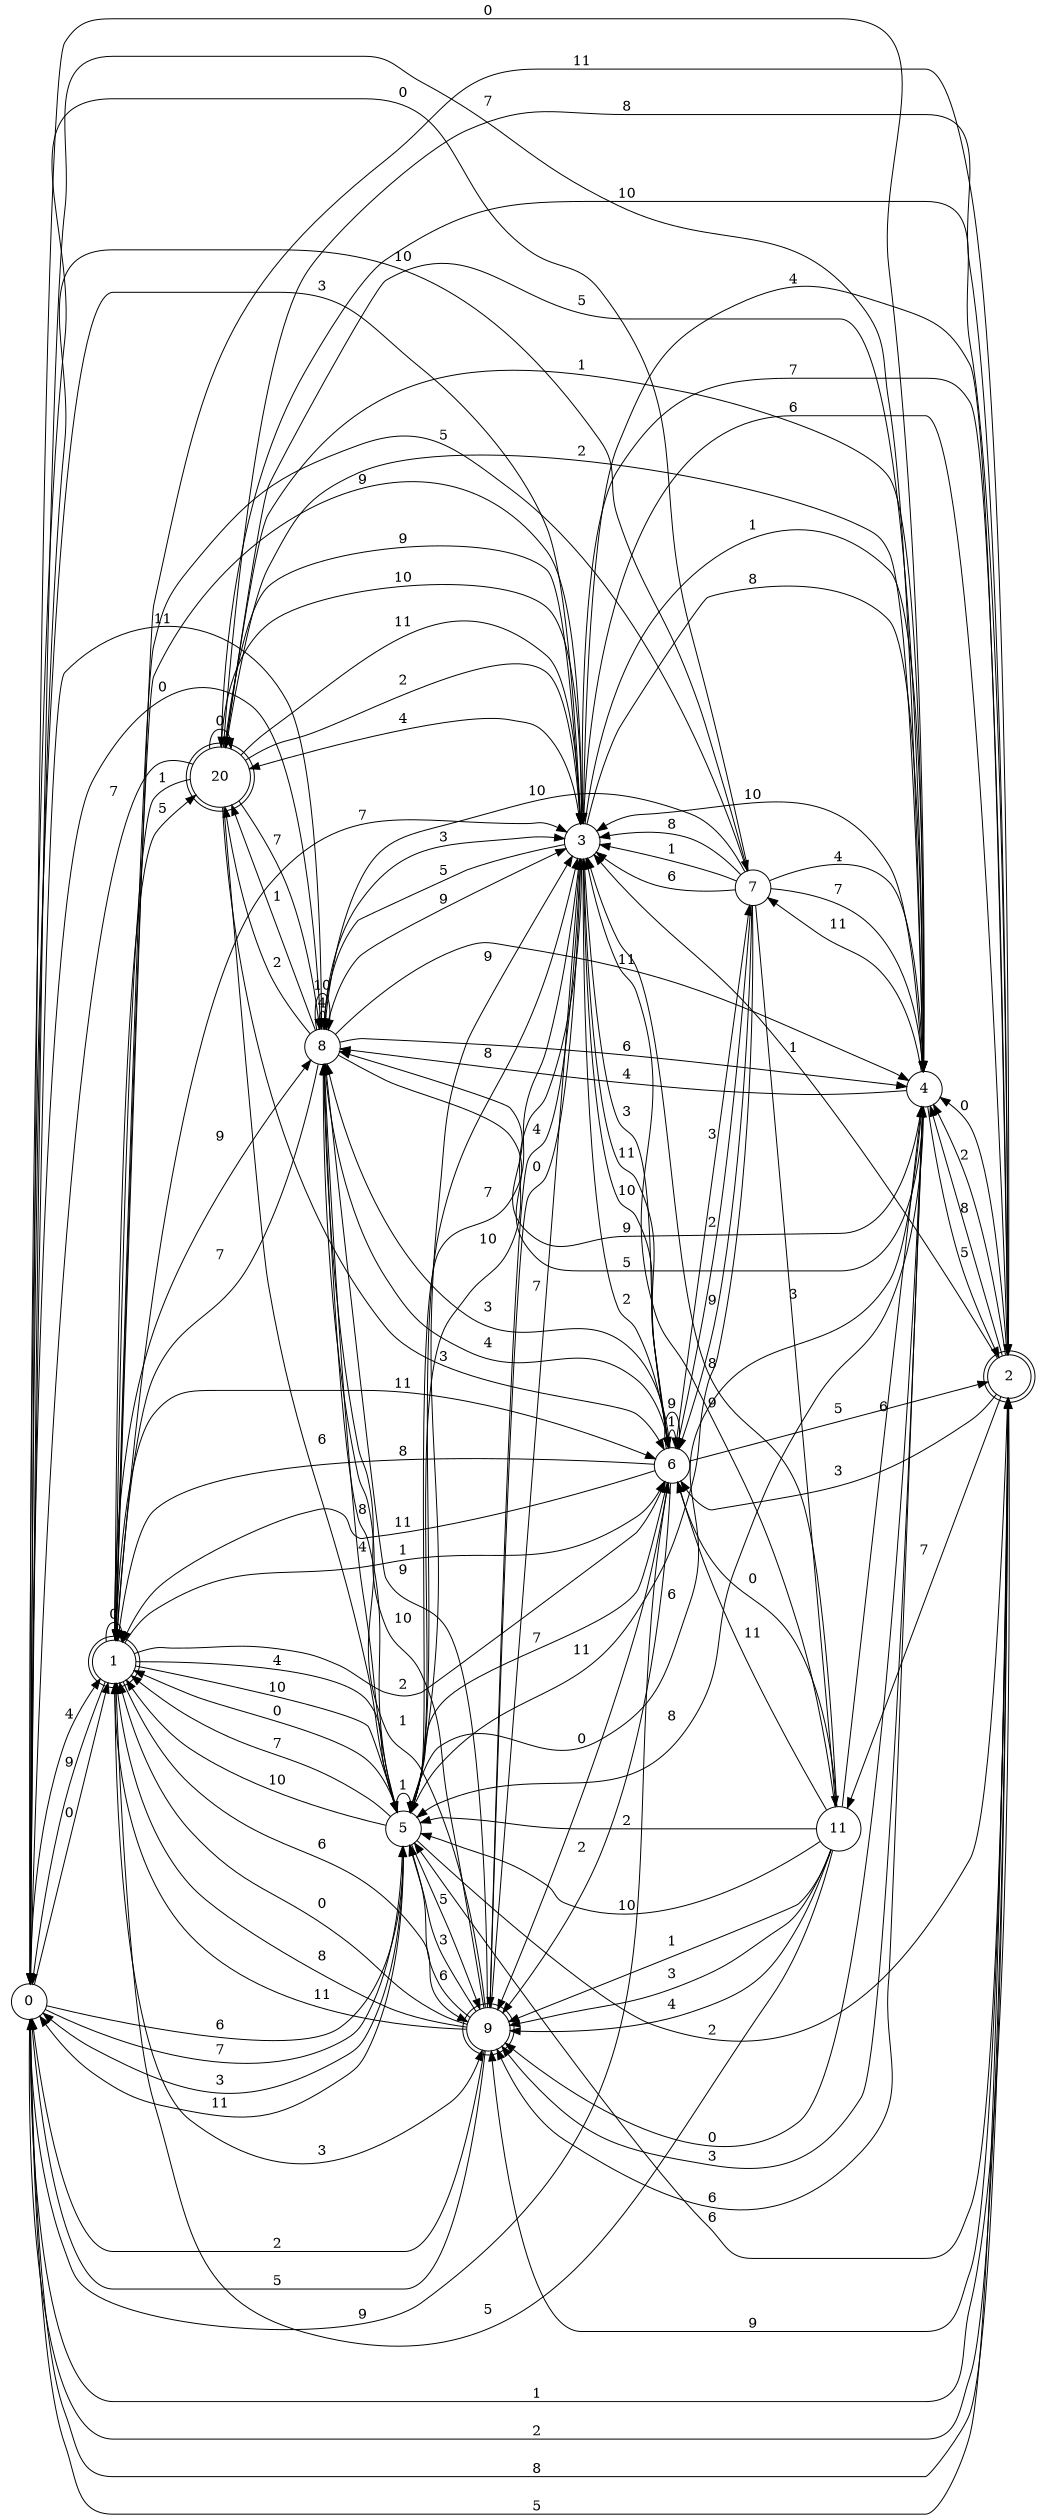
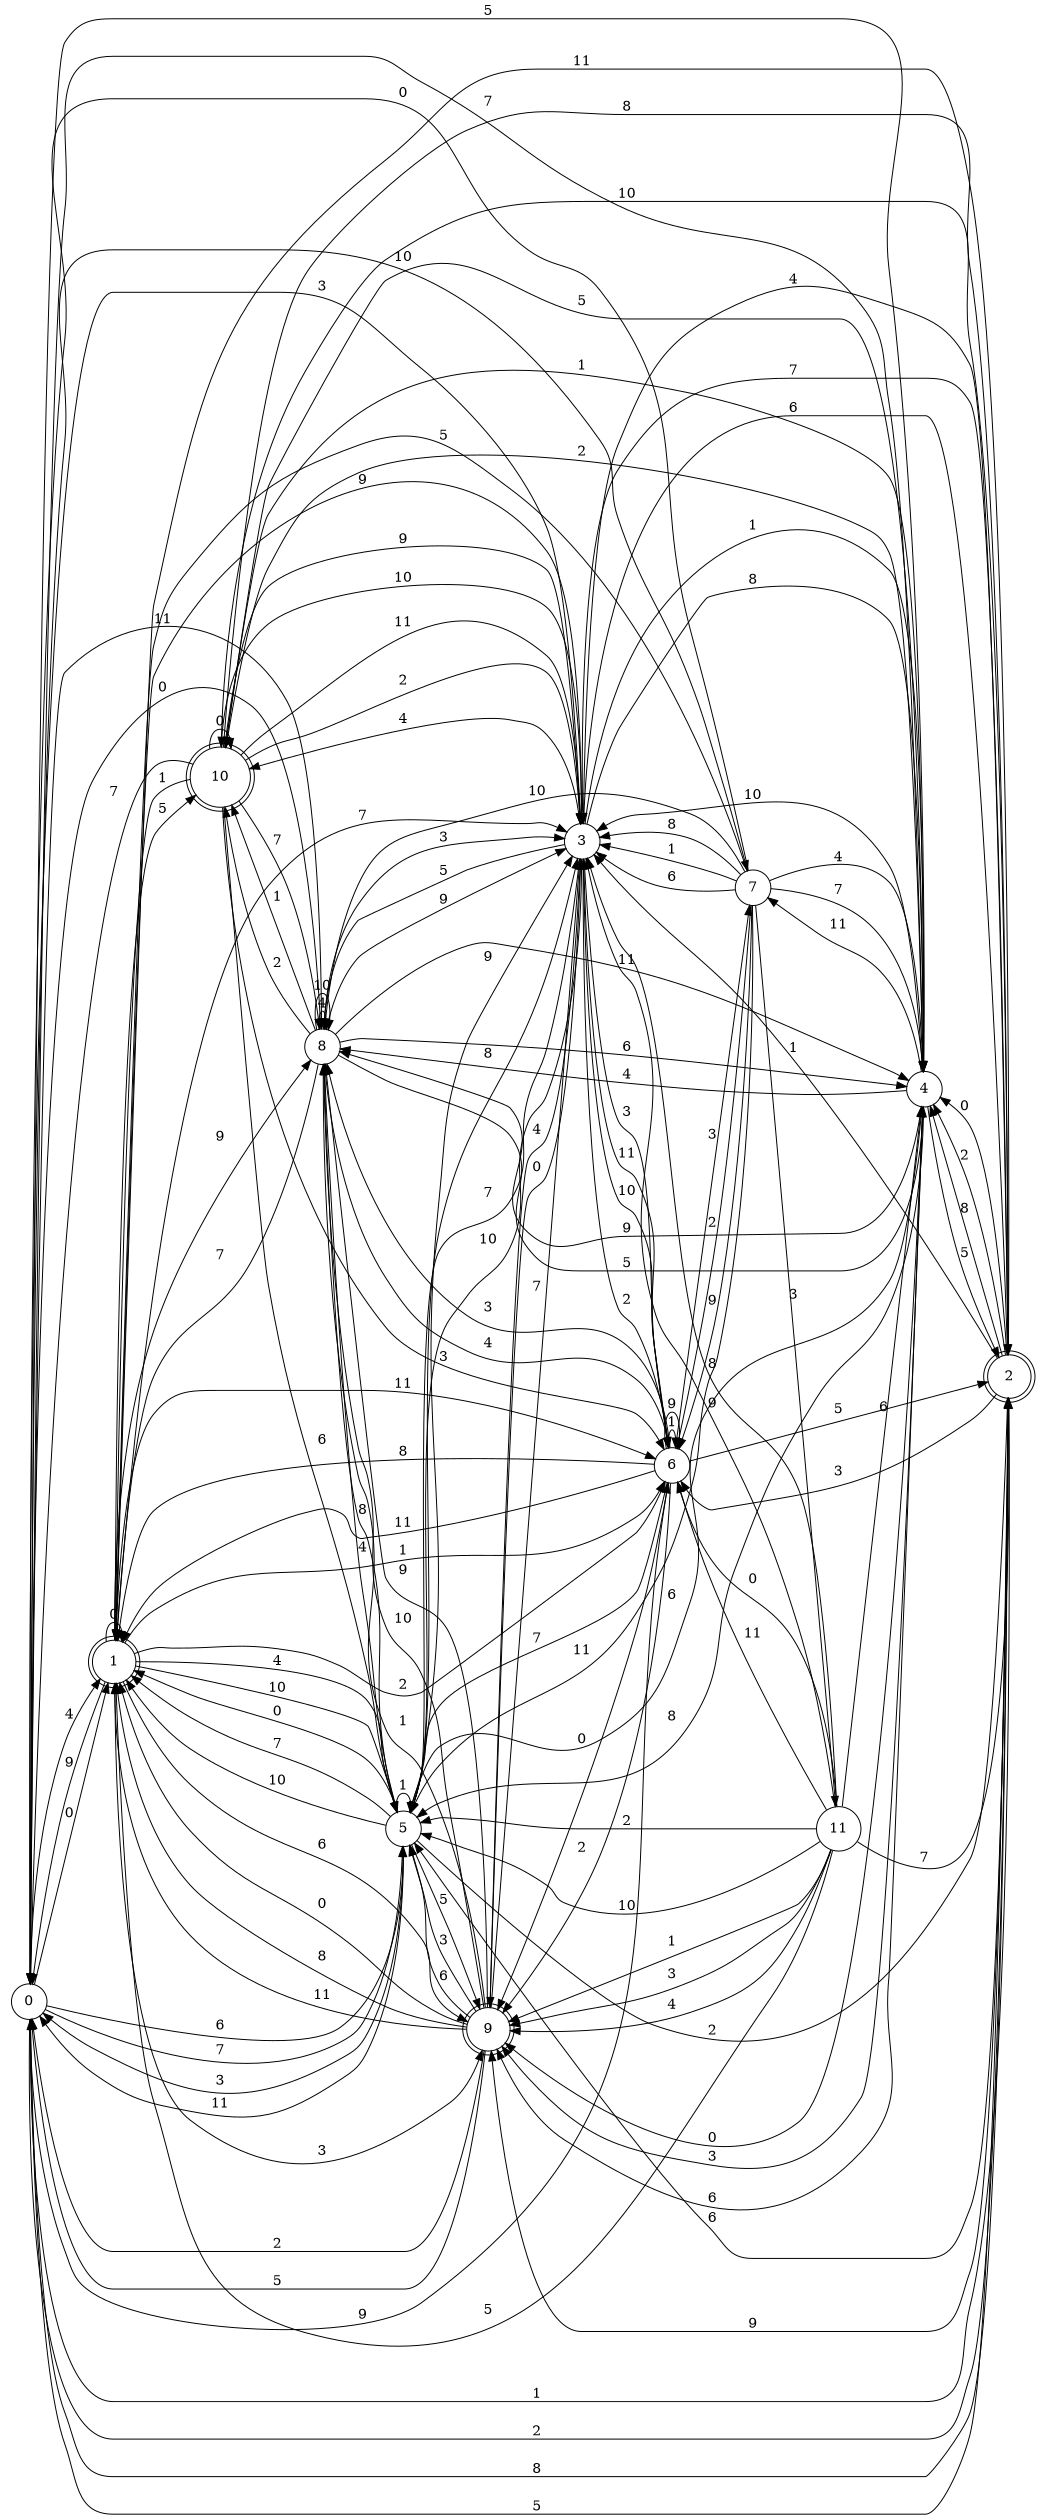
(488, 11) -> (488, 11)
(220, 777) -> (220, 777)
(926, 1598) -> (997, 1720)
